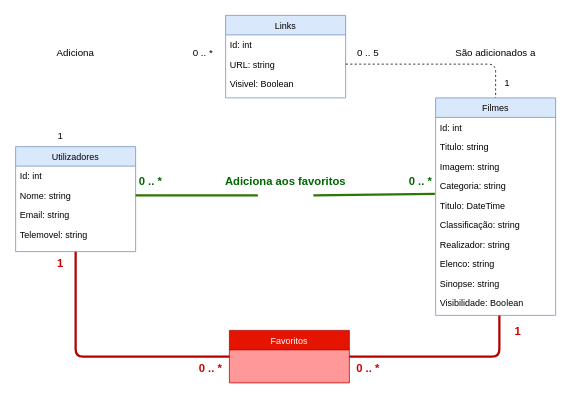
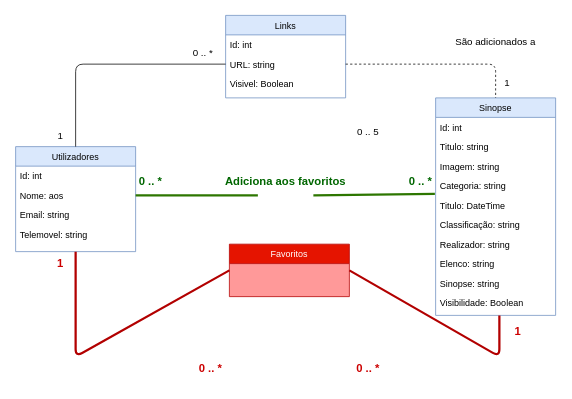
(75, 53) -> none
(368, 53) -> (368, 132)
(495, 53) -> (495, 42)
none -> (110, 64)
(495, 108) -> (495, 108)
(46, 196) -> (40, 196)
(289, 357) -> (289, 270)
